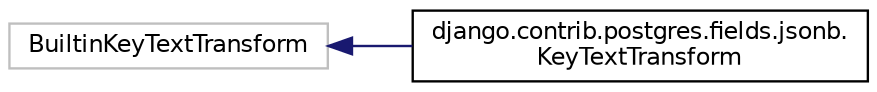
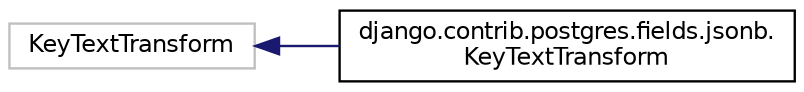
(169, 46) -> (132, 46)
